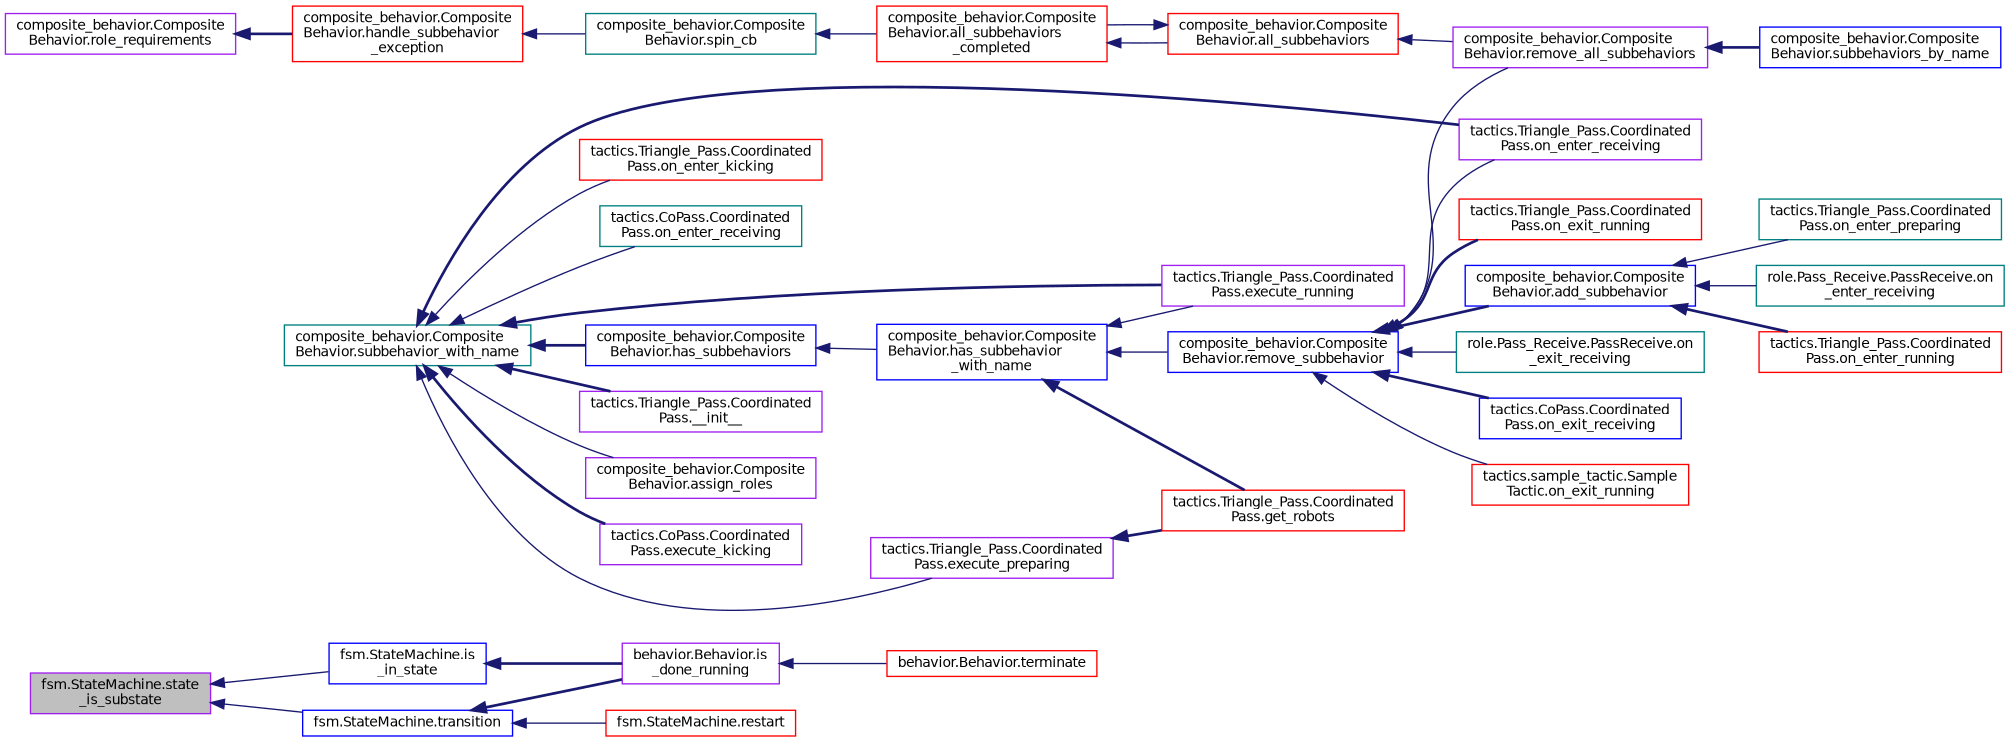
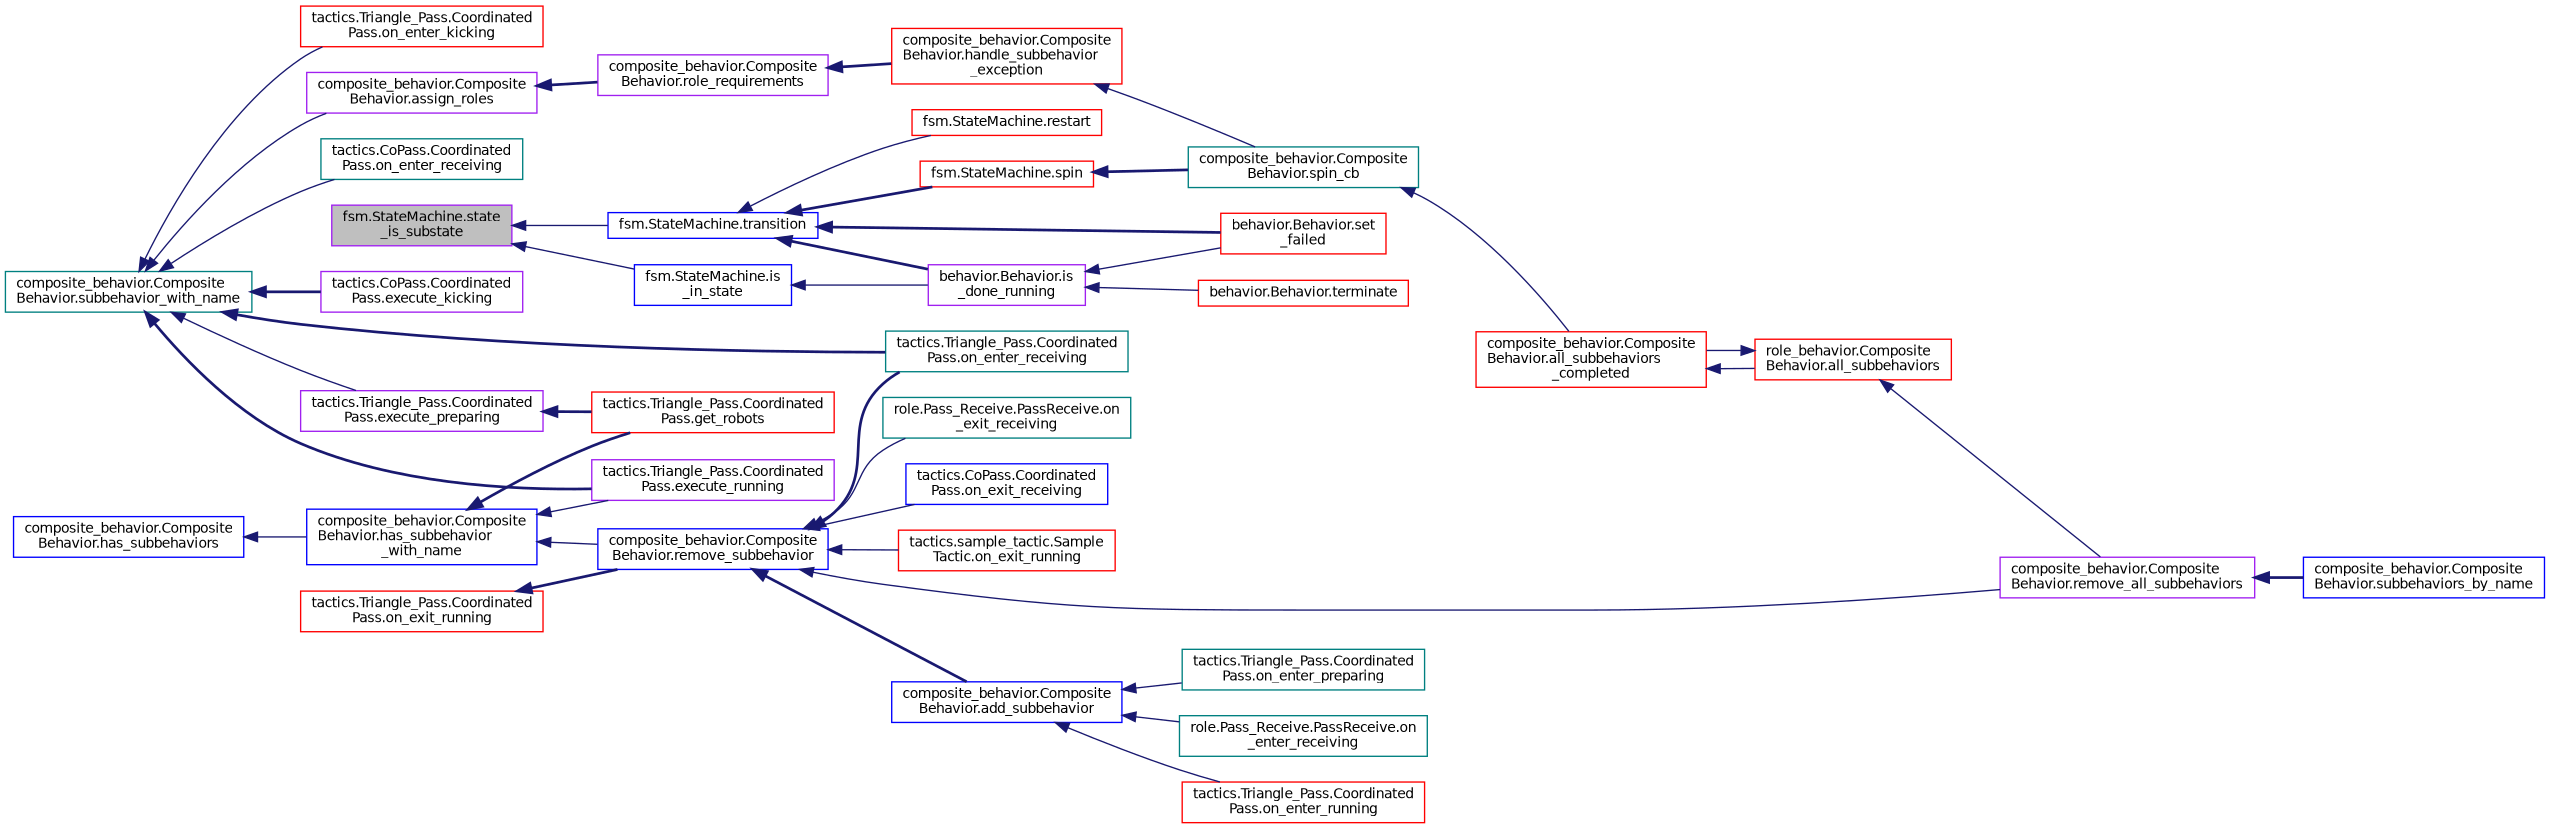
(1283, 34) -> (1853, 360)
none -> (574, 84)
(1580, 139) -> (1007, 351)
none -> (1007, 174)
(1440, 204) -> (858, 445)
none -> (1303, 234)
(1440, 265) -> (574, 579)
(1737, 320) -> (1143, 757)
(565, 345) -> none
(1438, 387) -> (867, 515)
(701, 412) -> none
(561, 664) -> (867, 285)
